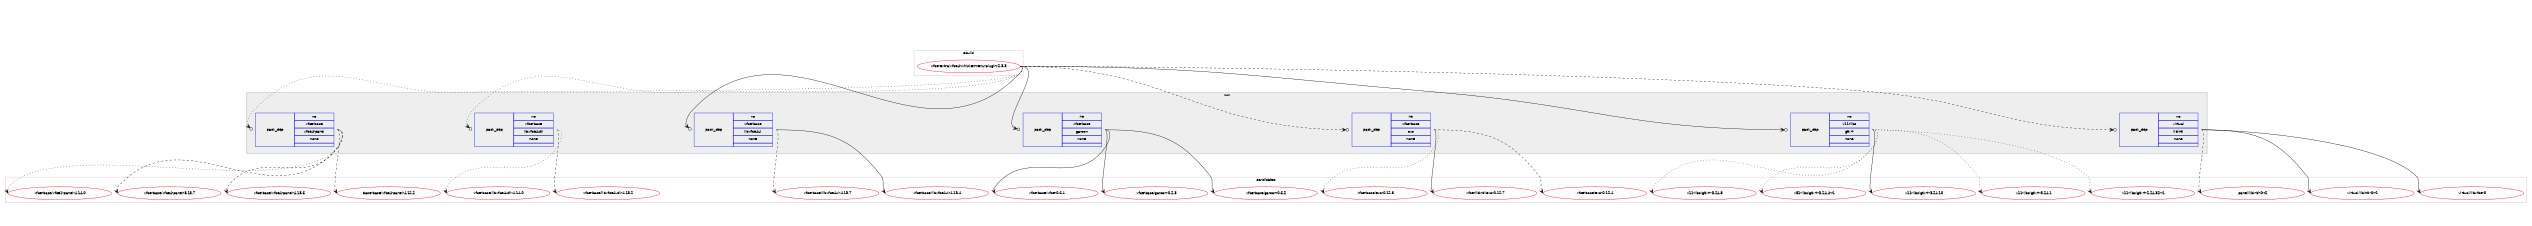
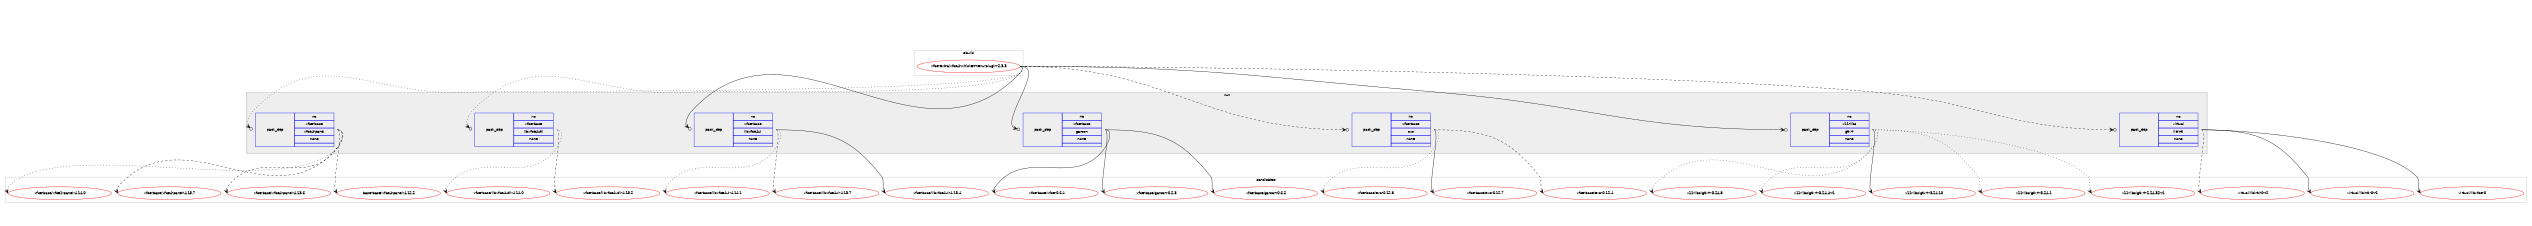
(169, 193) -> (169, 193)
none -> (718, 193)
(1485, 193) -> (1485, 193)
(1814, 193) -> (1814, 193)
(2253, 193) -> (2253, 193)
